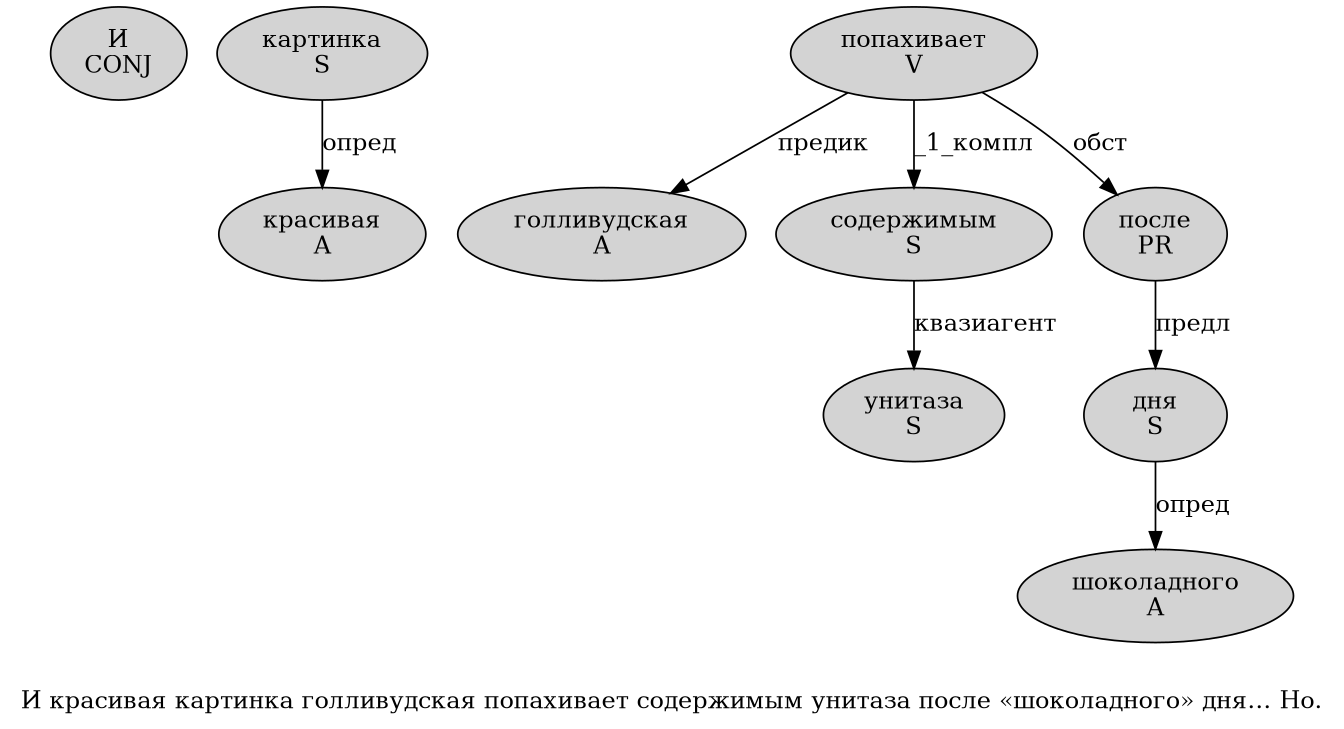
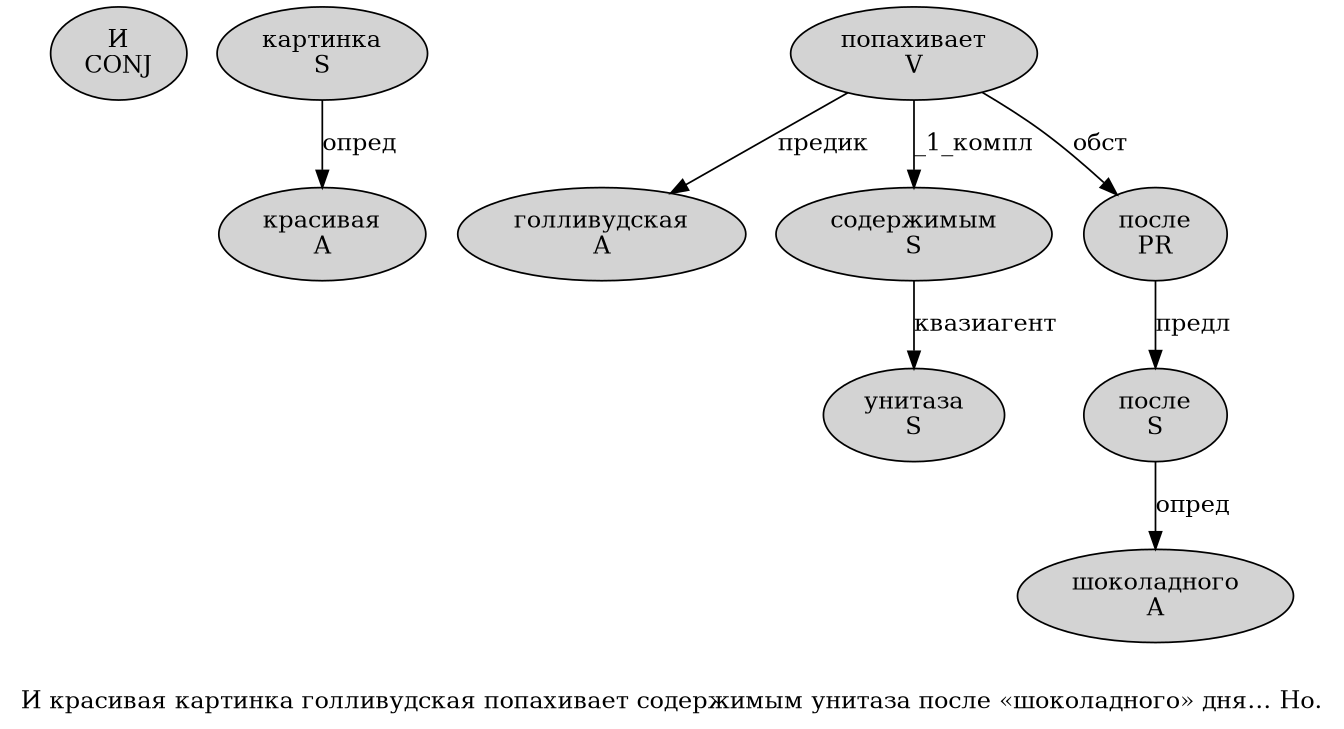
(1155, 415) -> (1155, 415)
